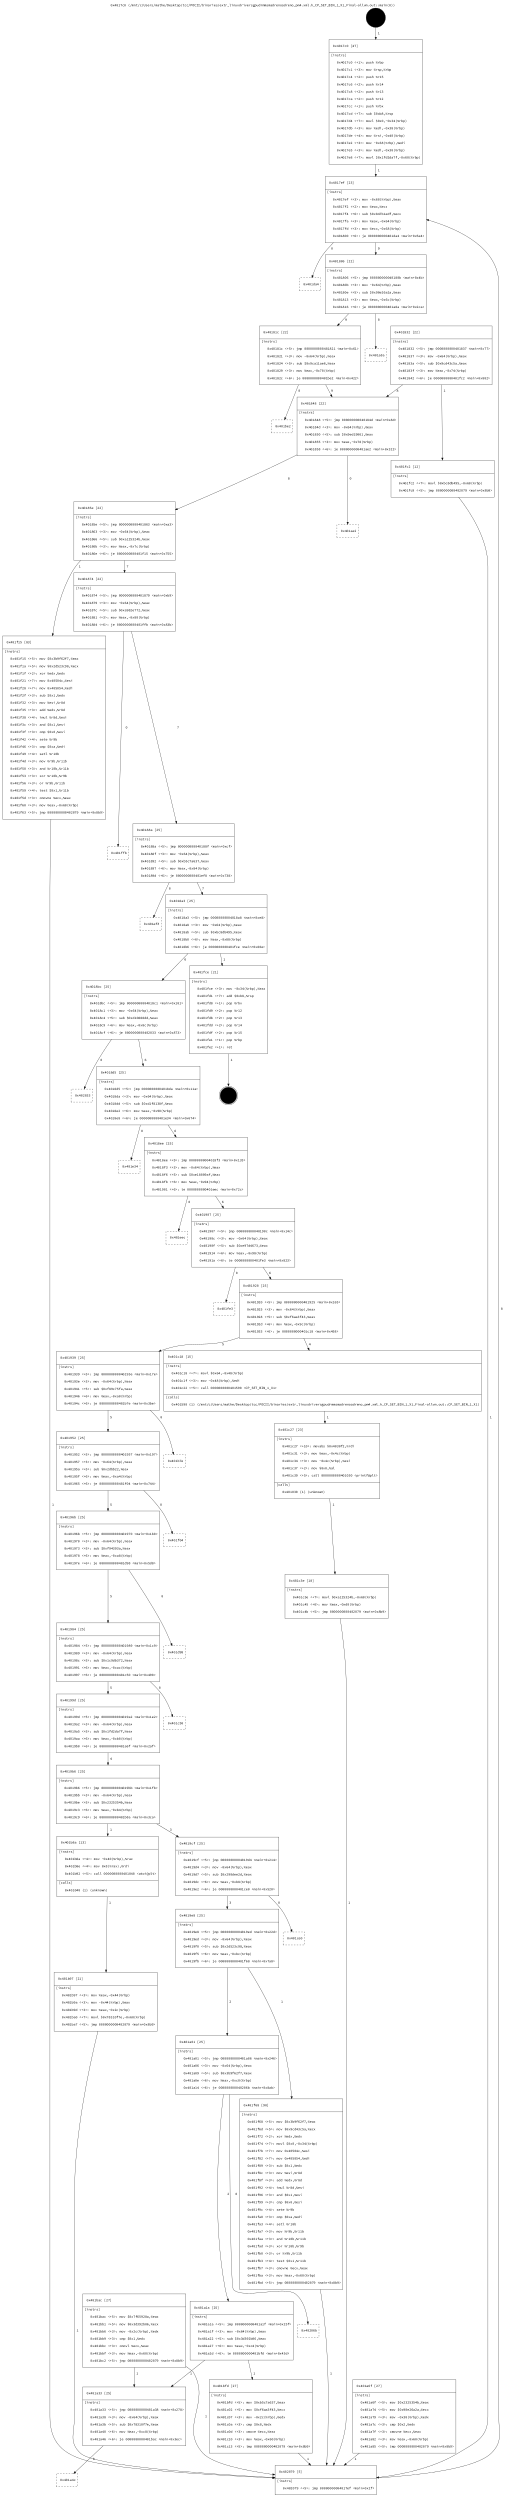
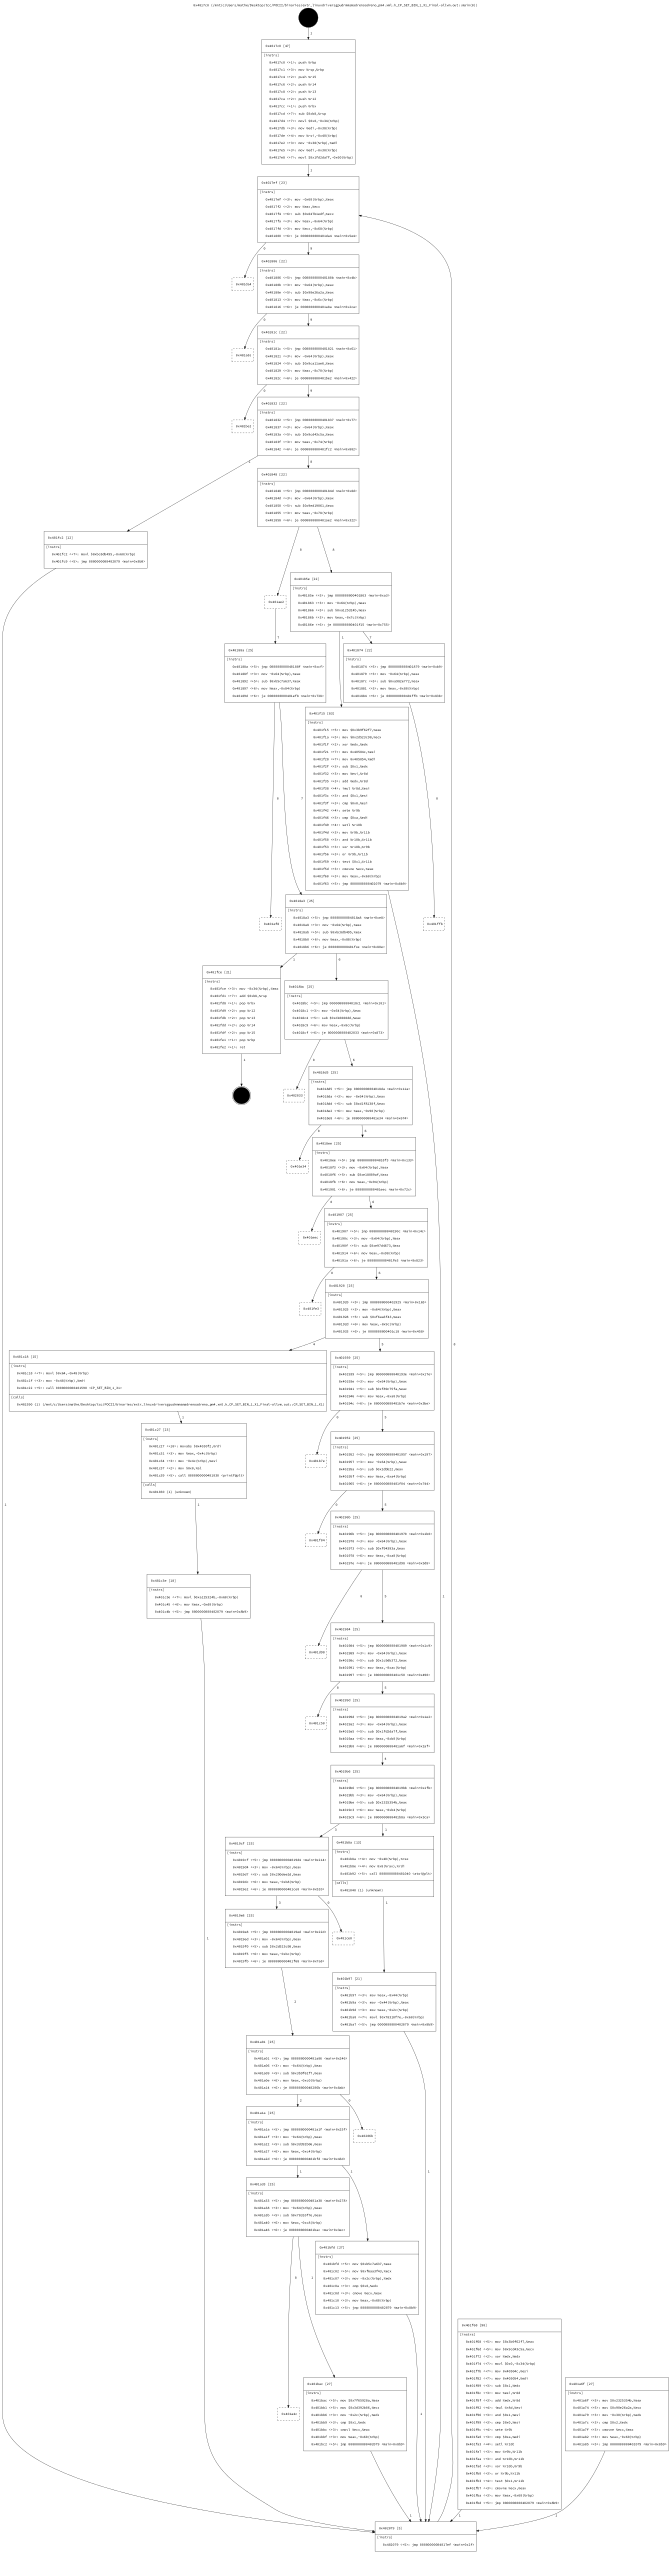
(328, 390) -> (308, 390)
(154, 726) -> (275, 625)
(279, 2029) -> none
(134, 2376) -> (308, 2308)
